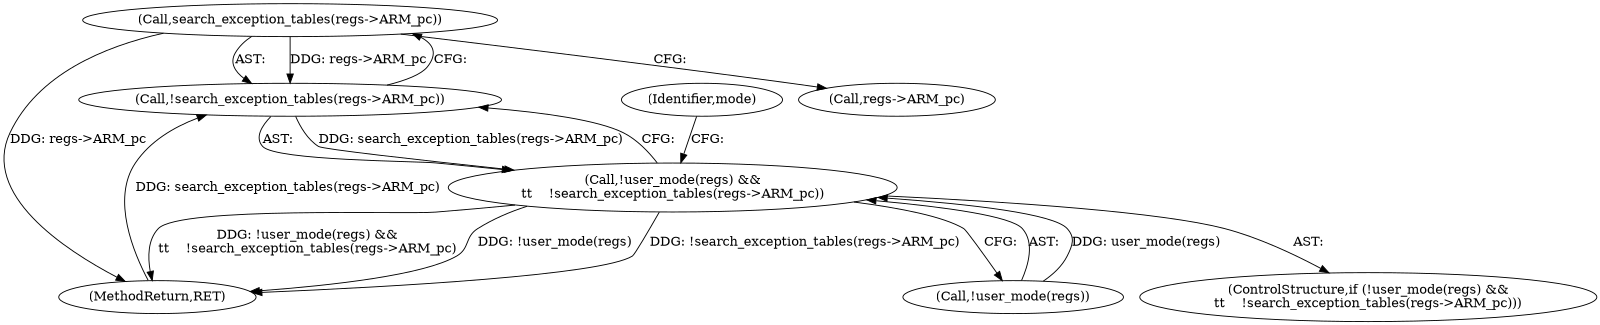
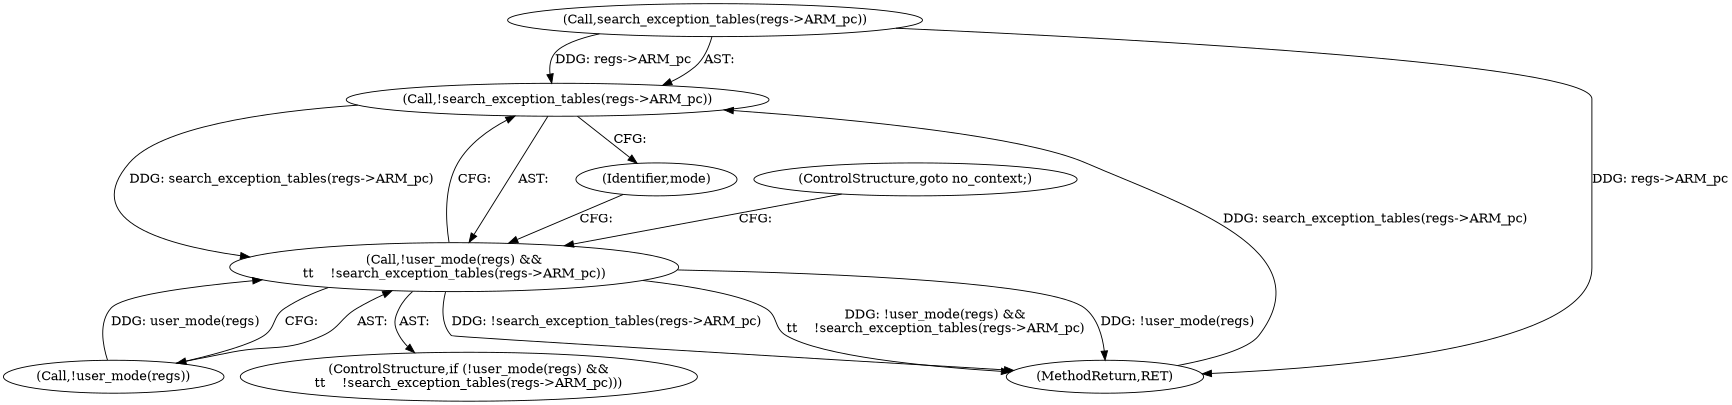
(424, 70) -> (604, 137)
(897, 100) -> none
none -> (915, 179)
